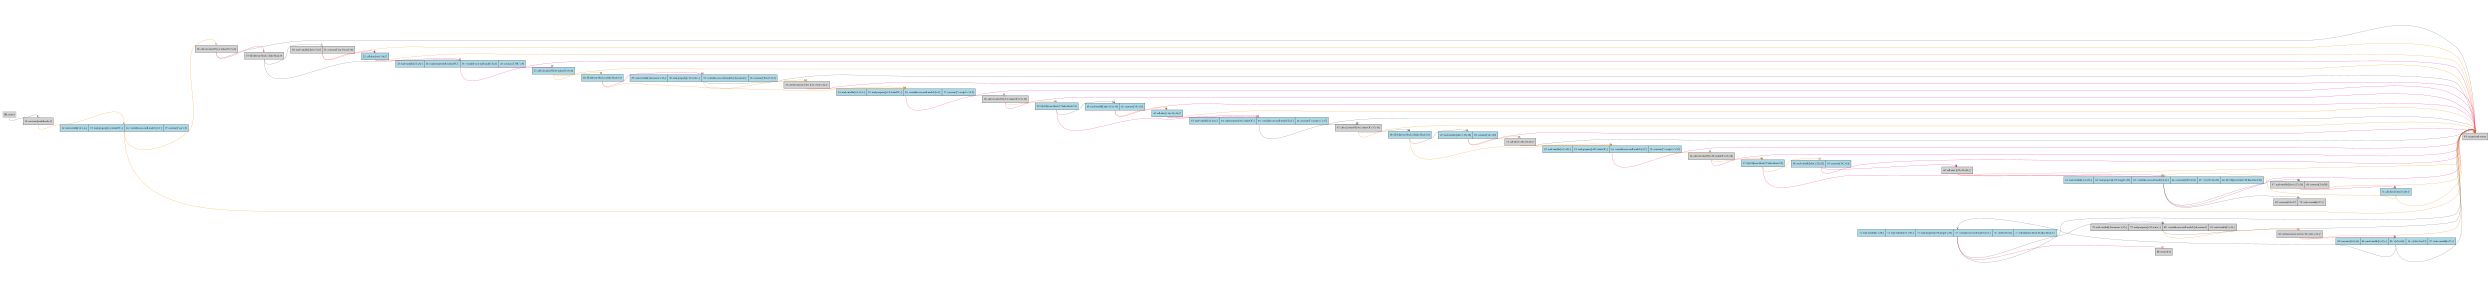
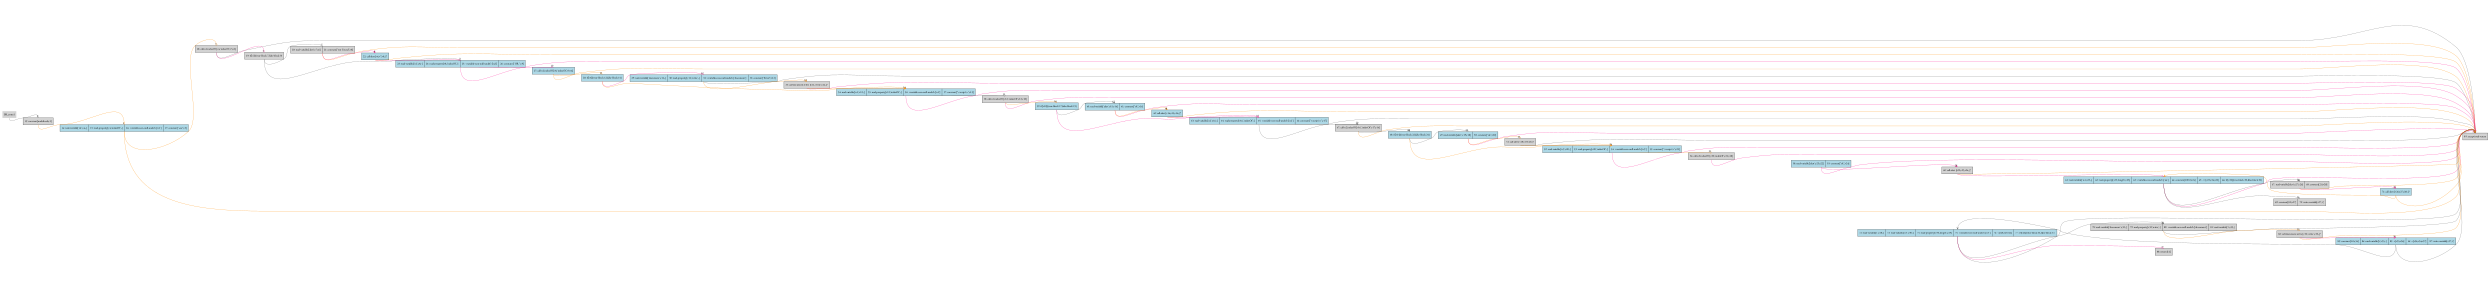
(1763, 163) -> none
